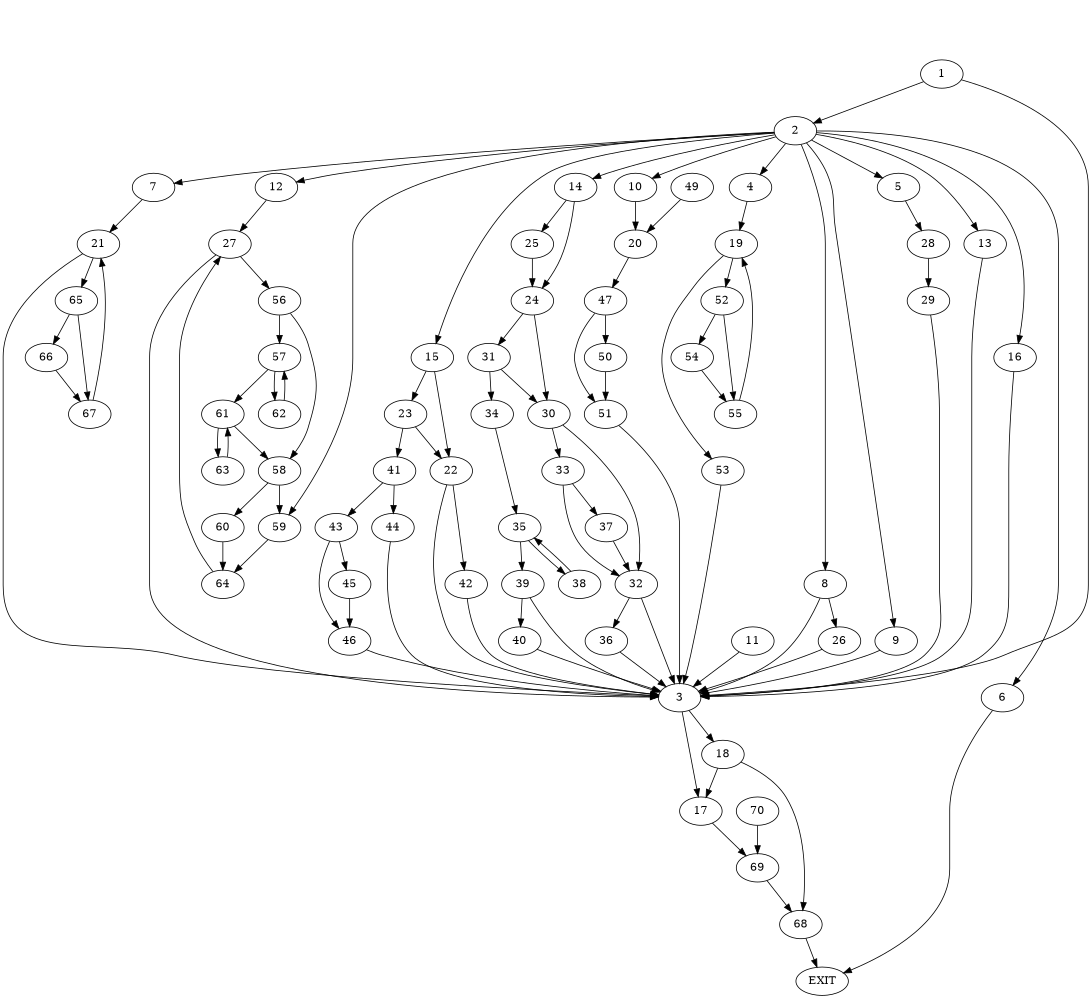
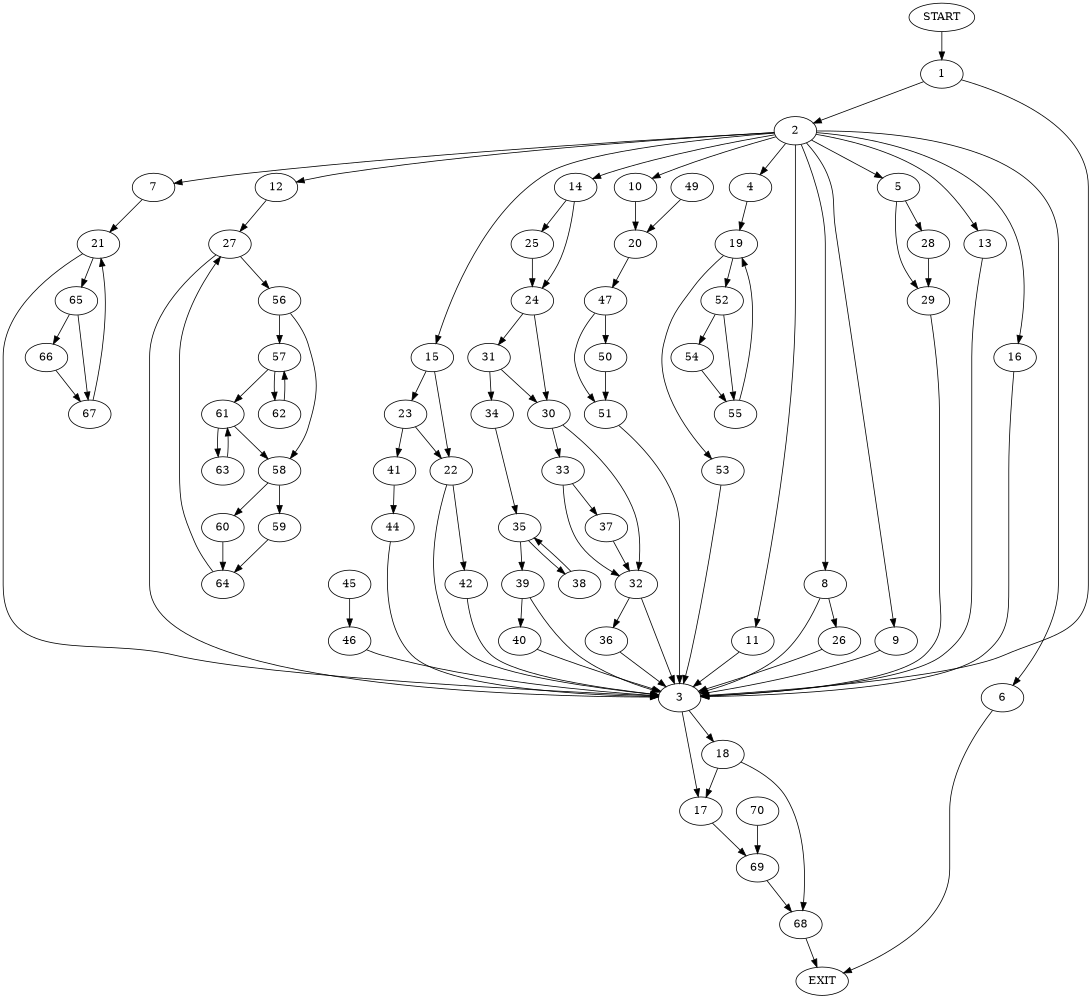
none -> (942, 17)
(414, 187) -> (792, 383)
none -> (897, 244)
(336, 528) -> none
